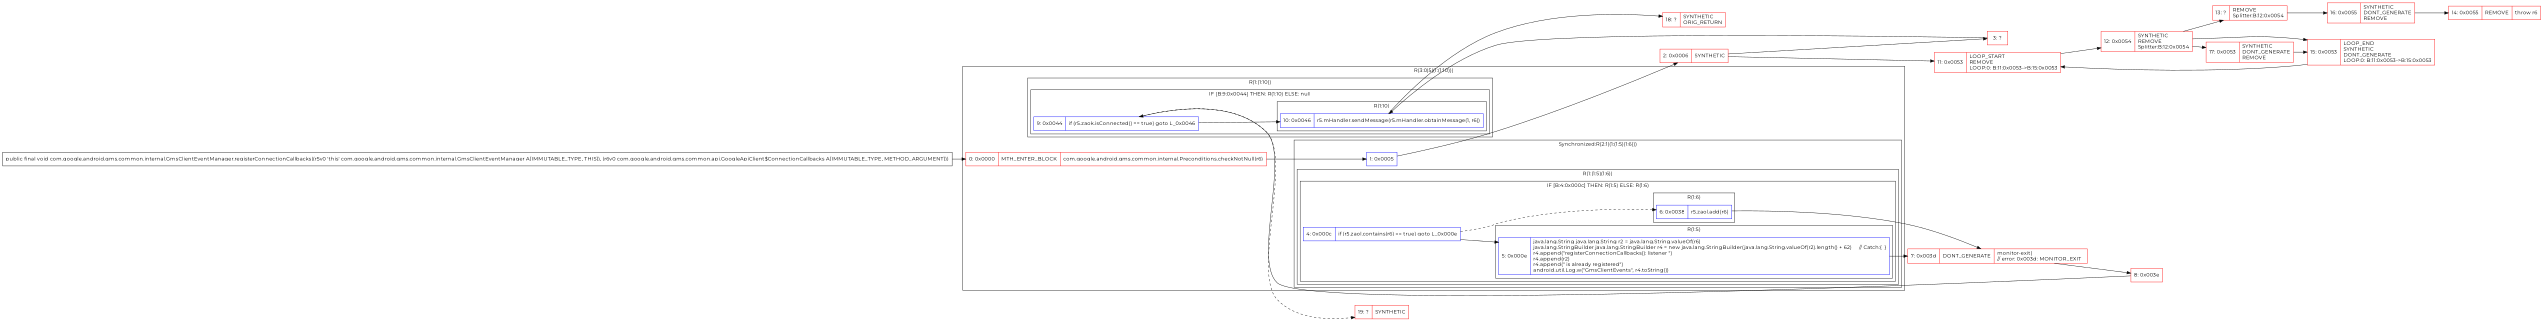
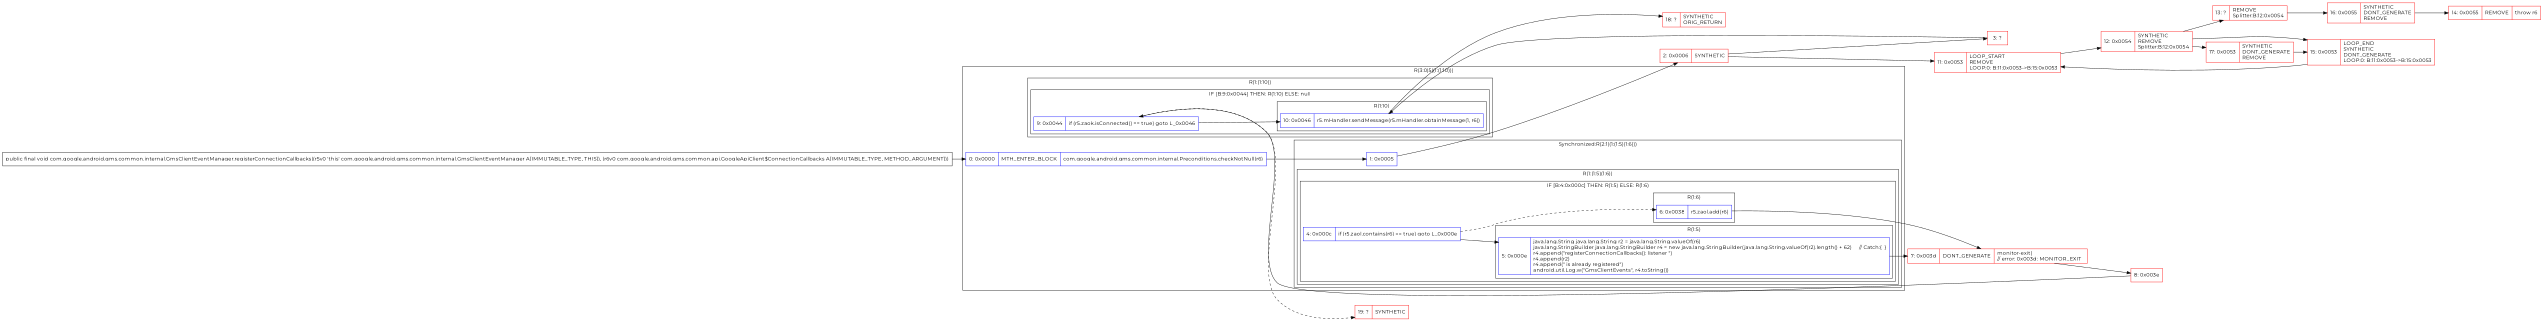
(1116, 159) -> (1116, 159)
